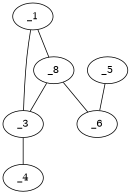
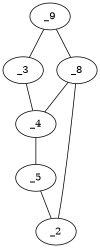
(33, 16) -> (50, 16)
(38, 97) -> (56, 97)
(97, 124) -> (56, 232)
none -> (36, 151)
